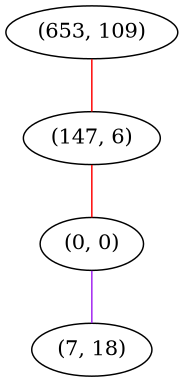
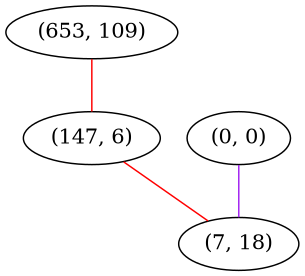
(92, 191) -> (166, 191)
